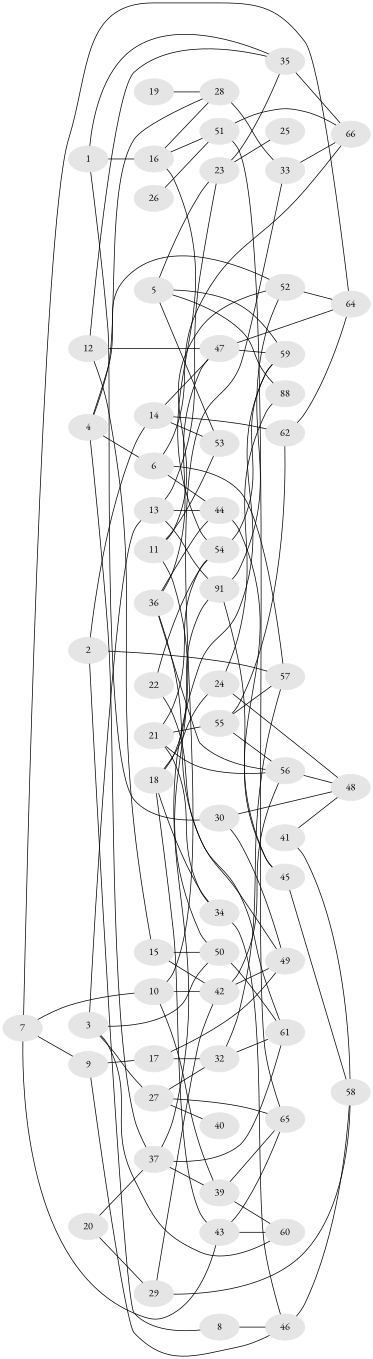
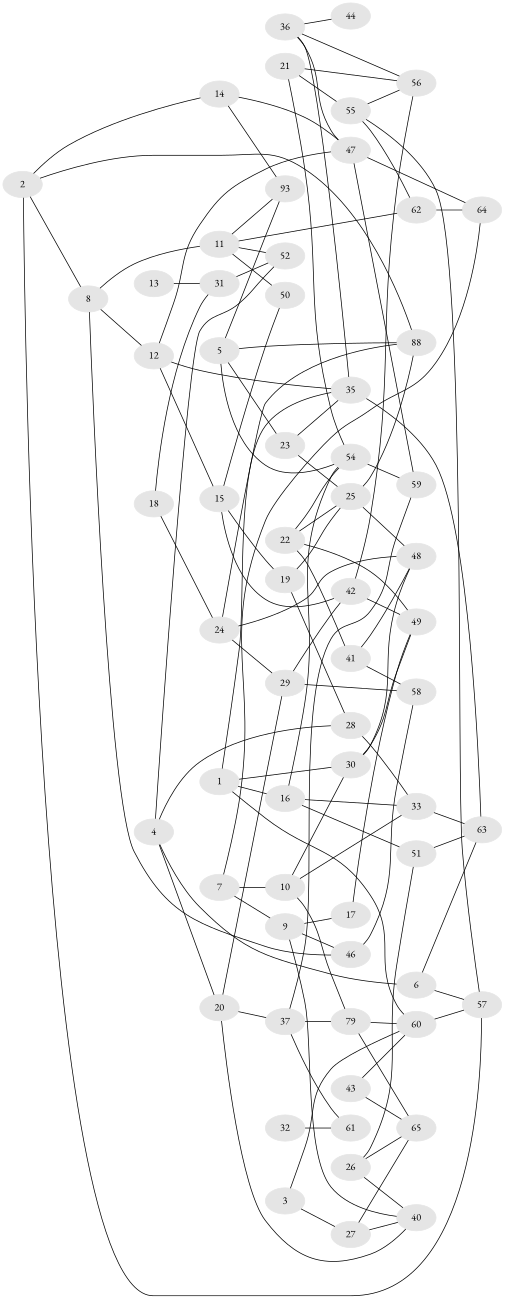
(187, 125) -> (351, 802)
(351, 134) -> (482, 830)
none -> (271, 155)
none -> (146, 259)
(318, 296) -> none
(227, 299) -> (247, 447)
none -> (121, 327)
(195, 359) -> none
(220, 421) -> (318, 227)
none -> (394, 427)
(219, 443) -> (285, 189)
(187, 488) -> none
(187, 510) -> none
none -> (321, 517)
none -> (319, 539)
none -> (250, 541)
(261, 575) -> (384, 1148)
(219, 589) -> (219, 284)
none -> (324, 597)
none -> (252, 657)
(105, 764) -> none
(318, 779) -> (384, 527)
(113, 795) -> (187, 920)
(255, 869) -> (449, 1015)
none -> (350, 871)
(285, 877) -> none
(219, 913) -> none
(249, 917) -> (331, 205)
(255, 991) -> none
(184, 992) -> (318, 826)
(177, 998) -> none
(170, 1013) -> none
(189, 1059) -> none
(187, 1078) -> none
none -> (311, 1093)
(219, 1193) -> (351, 1022)
none -> (384, 1193)
none -> (256, 1202)
(67, 1251) -> none
